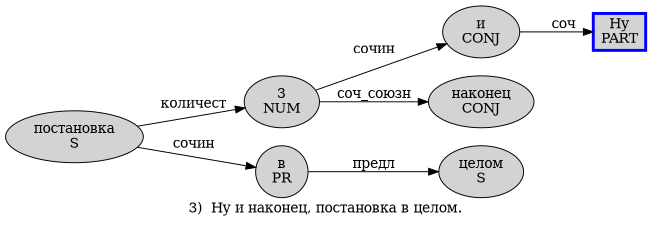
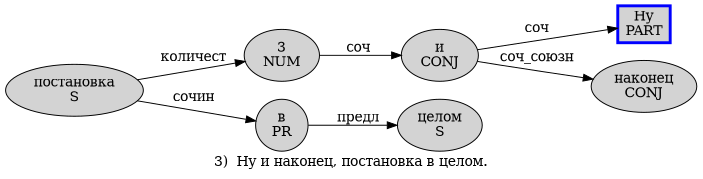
(374, 50) -> (358, 48)
(369, 102) -> (530, 70)
